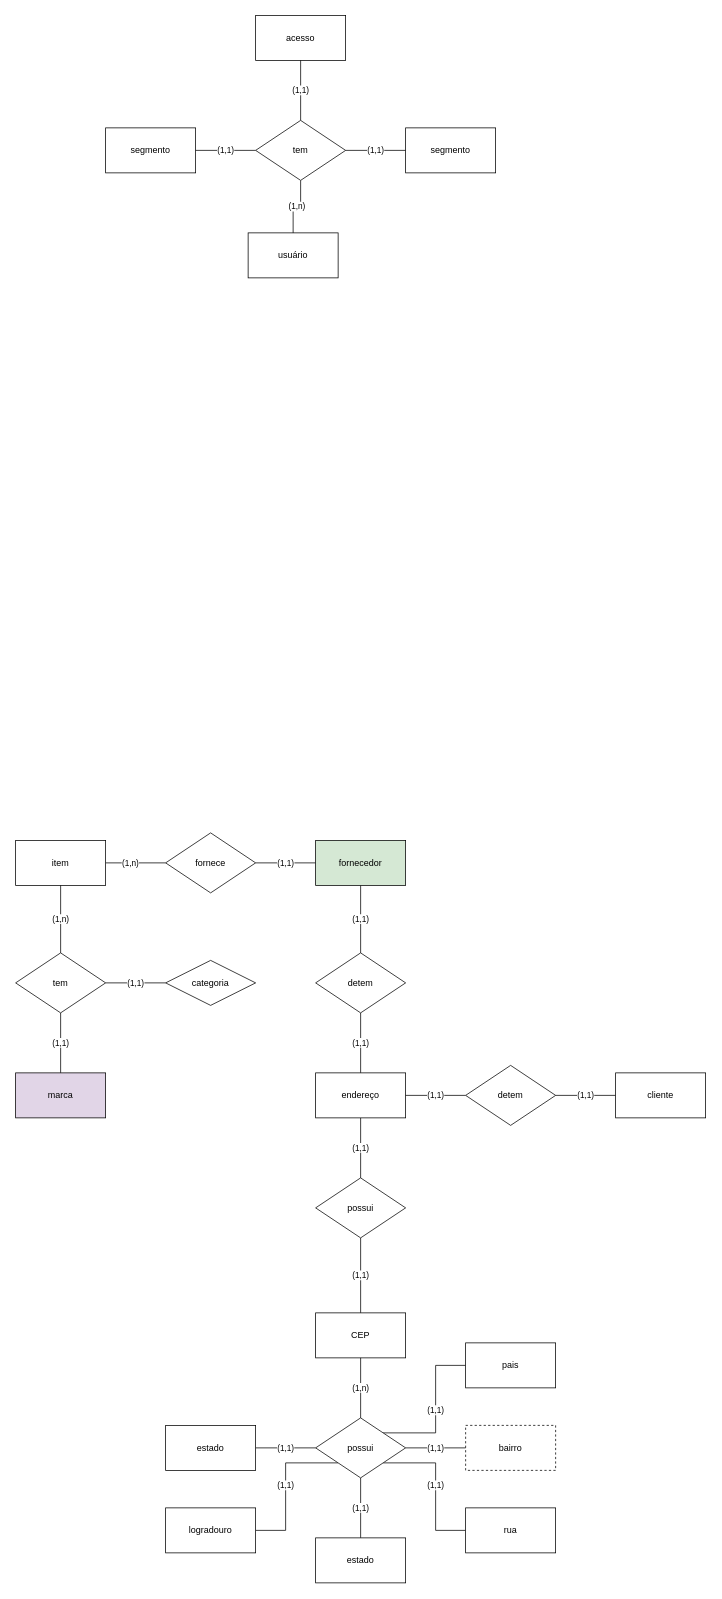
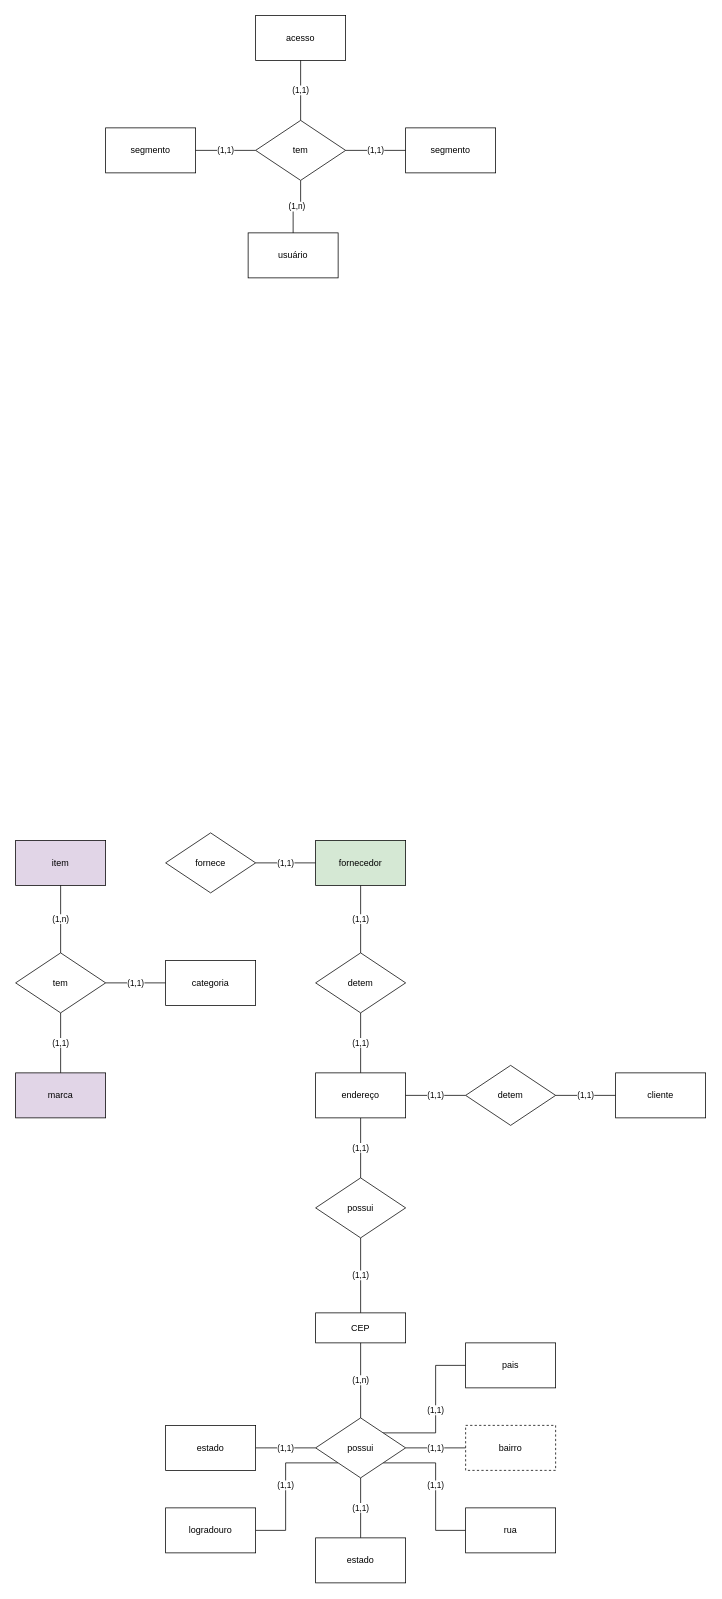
(60, 863) -> (60, 863)
(135, 863) -> none
(210, 983) -> (210, 983)
(360, 1335) -> (360, 1328)
